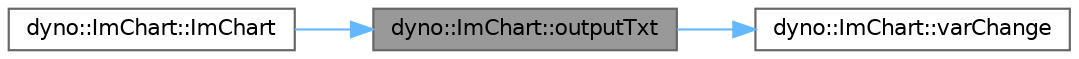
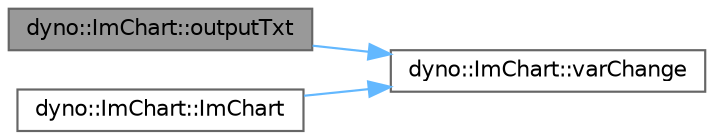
(323, 29) -> (336, 92)
